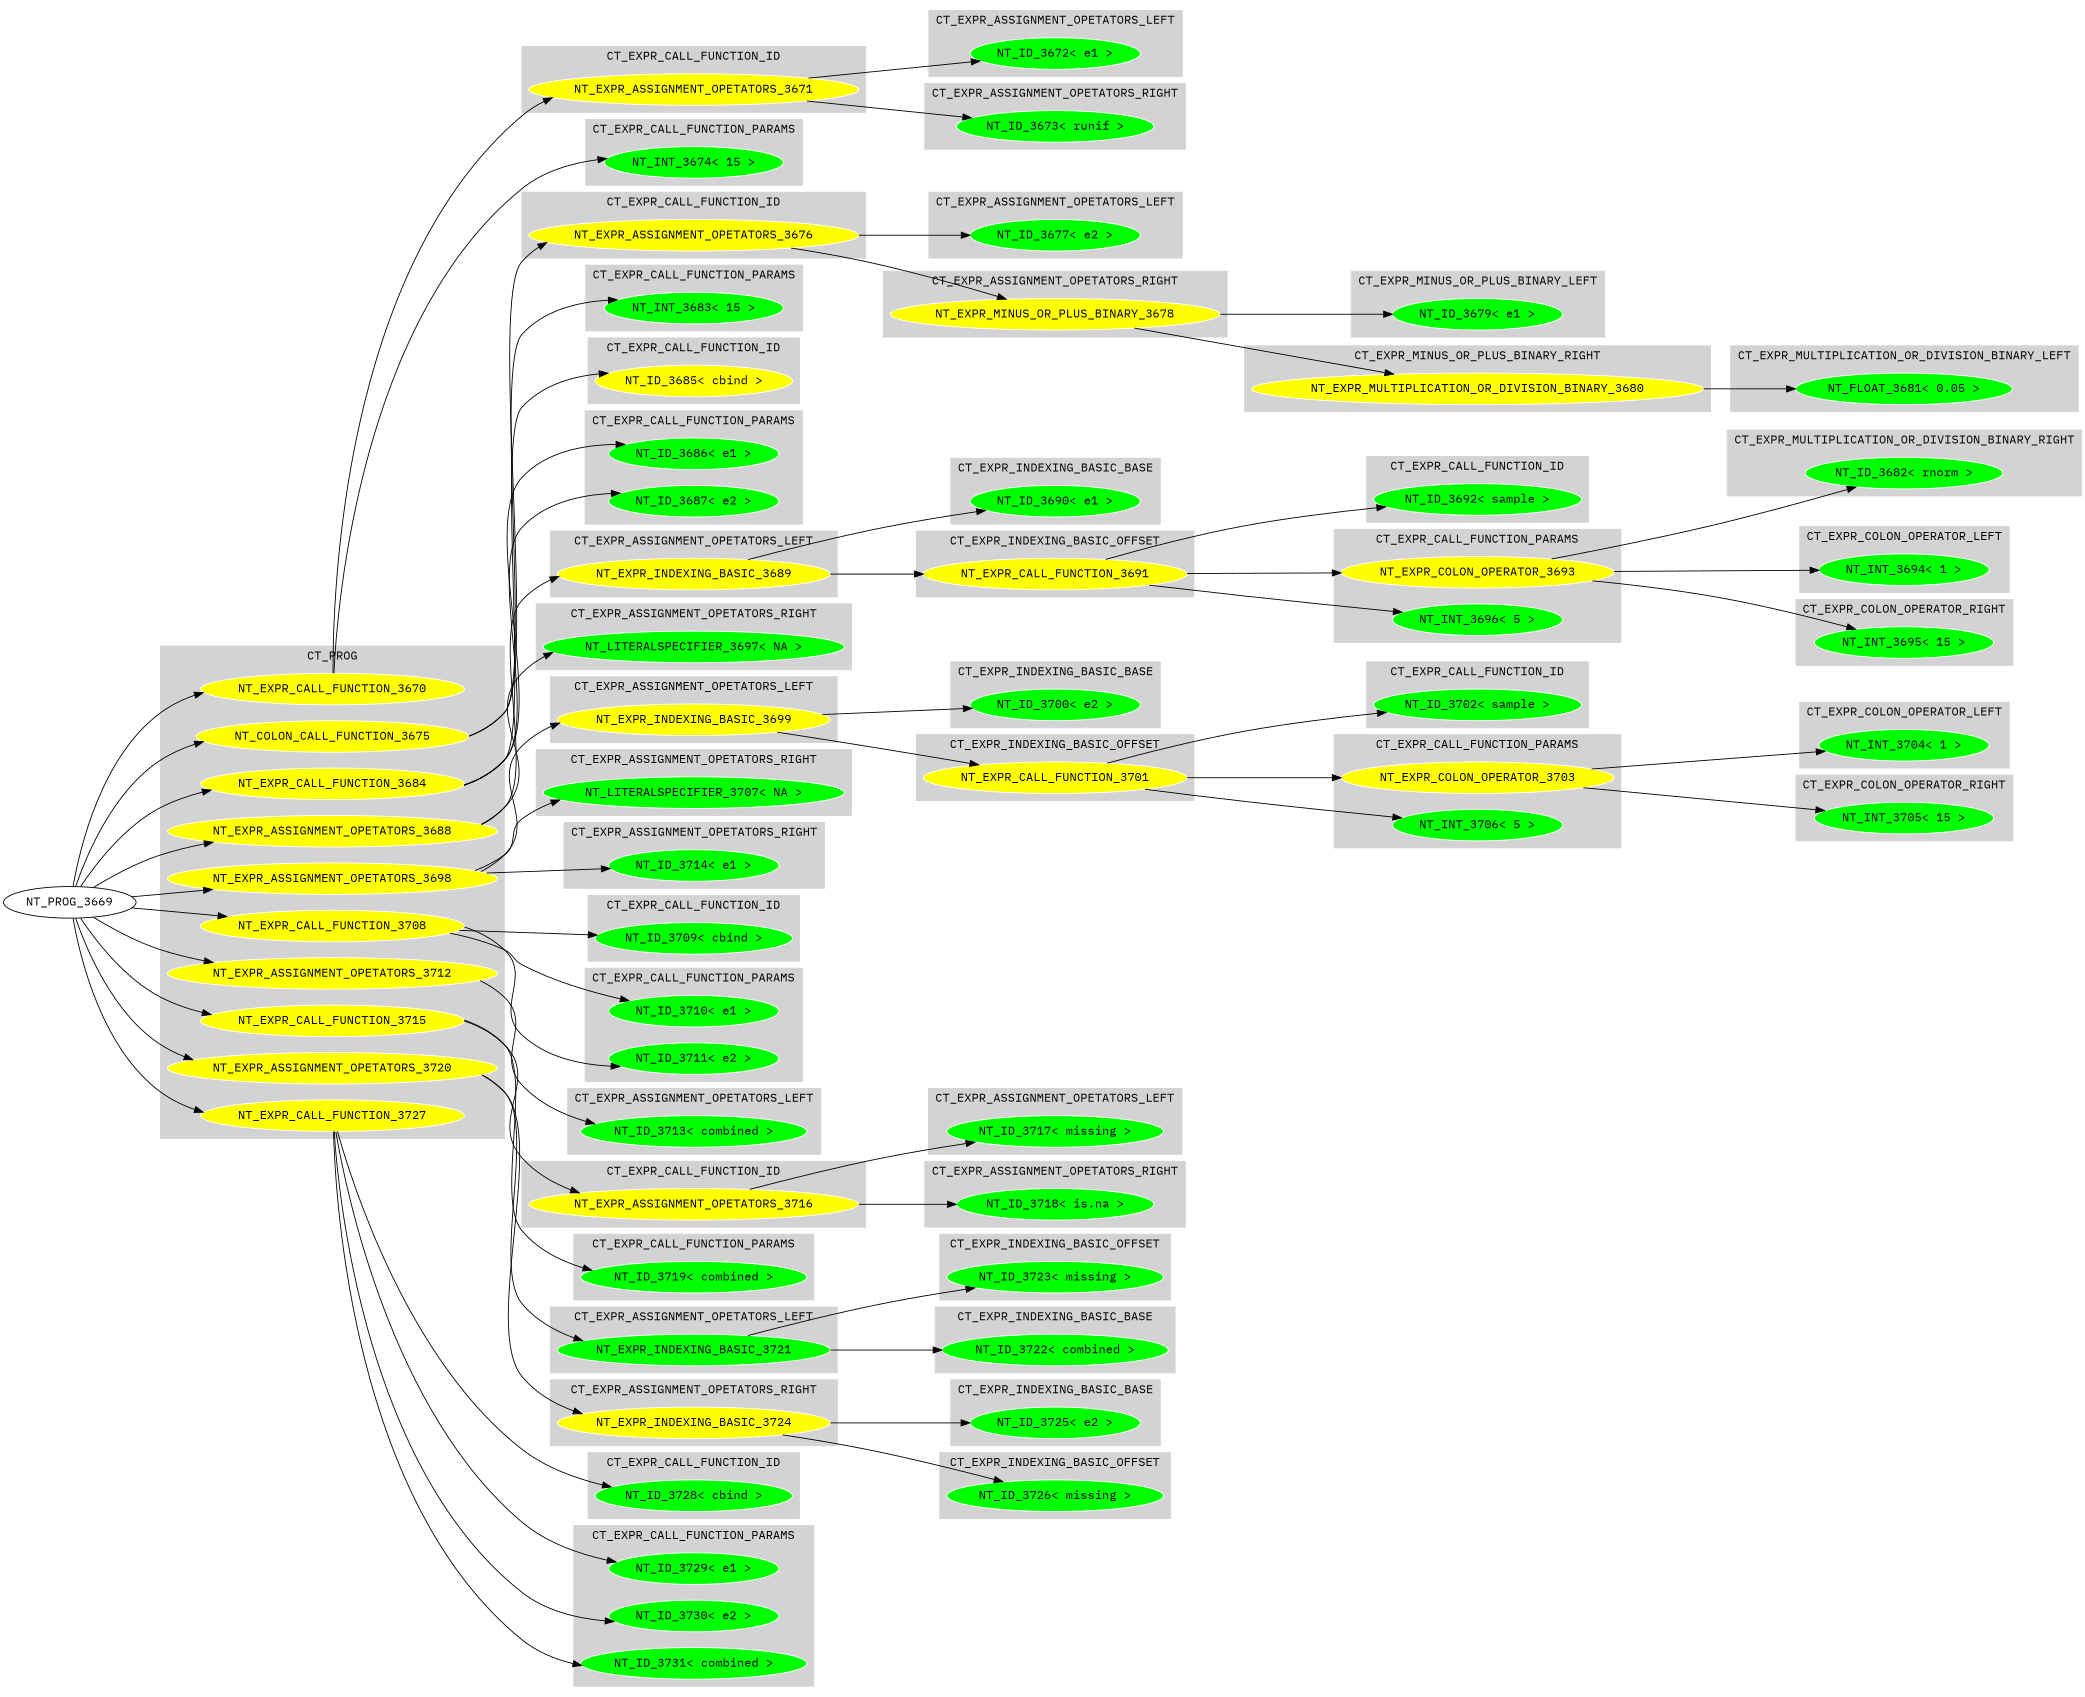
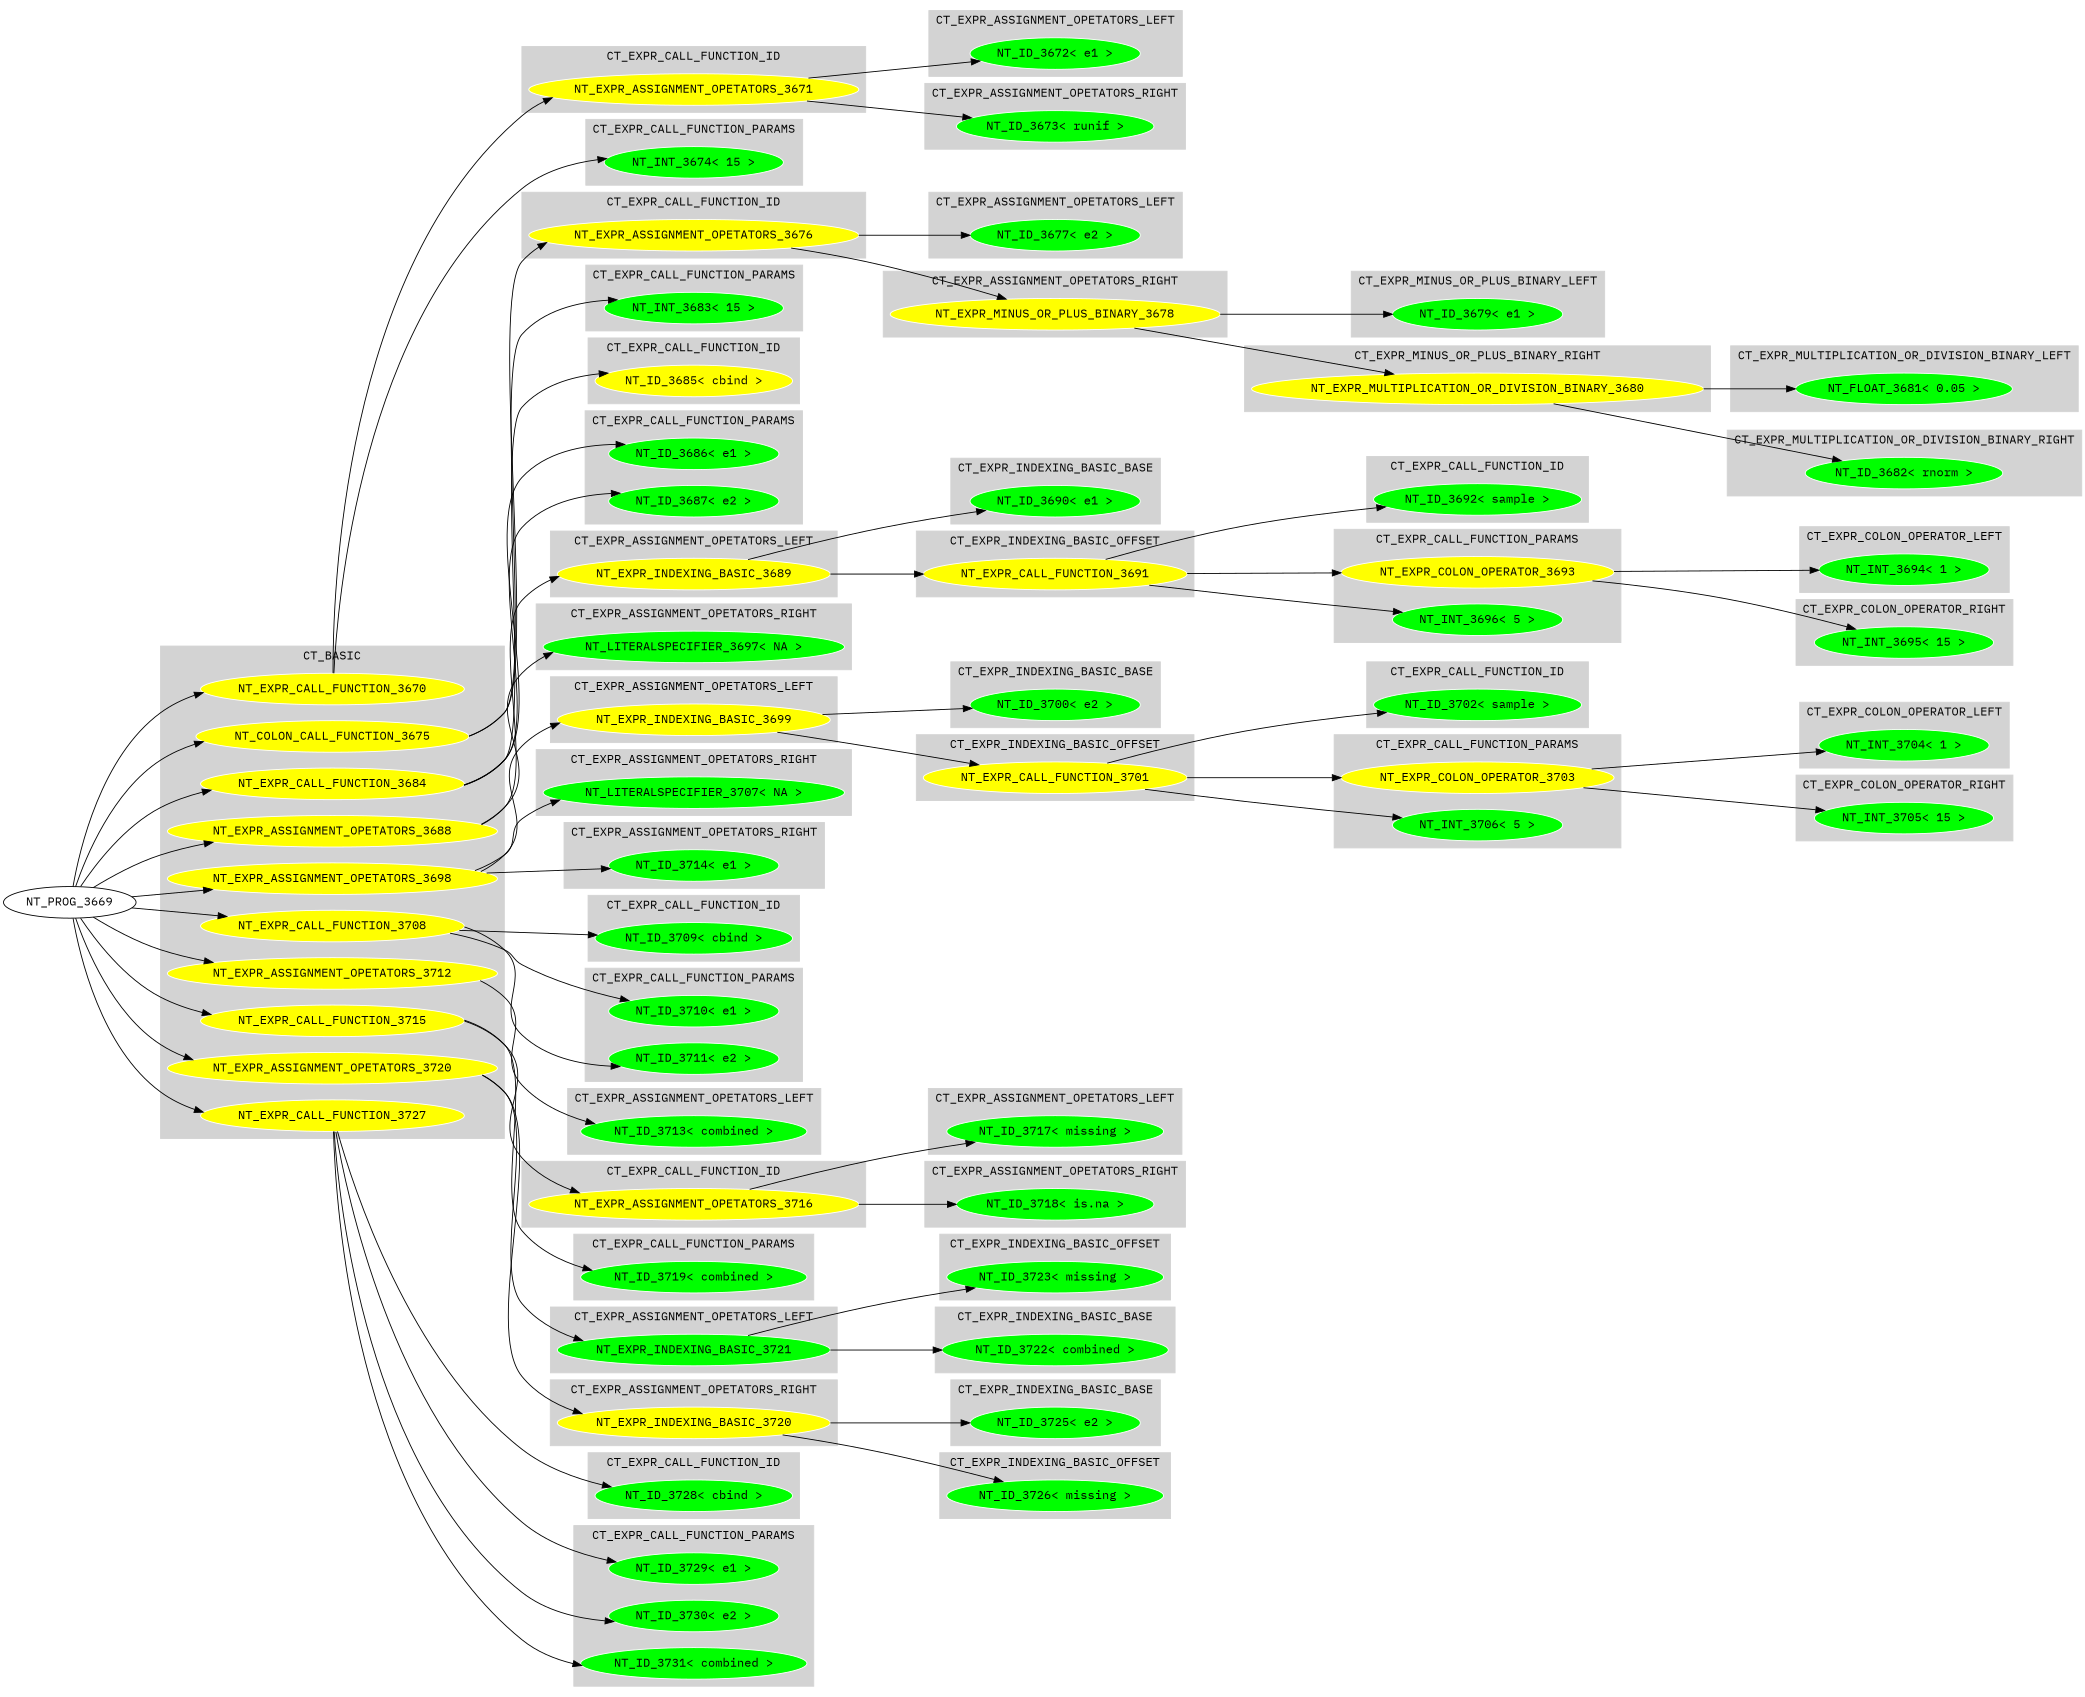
(1700, 528) -> (1693, 431)
(332, 656) -> (332, 656)
(694, 1423) -> (694, 1423)
